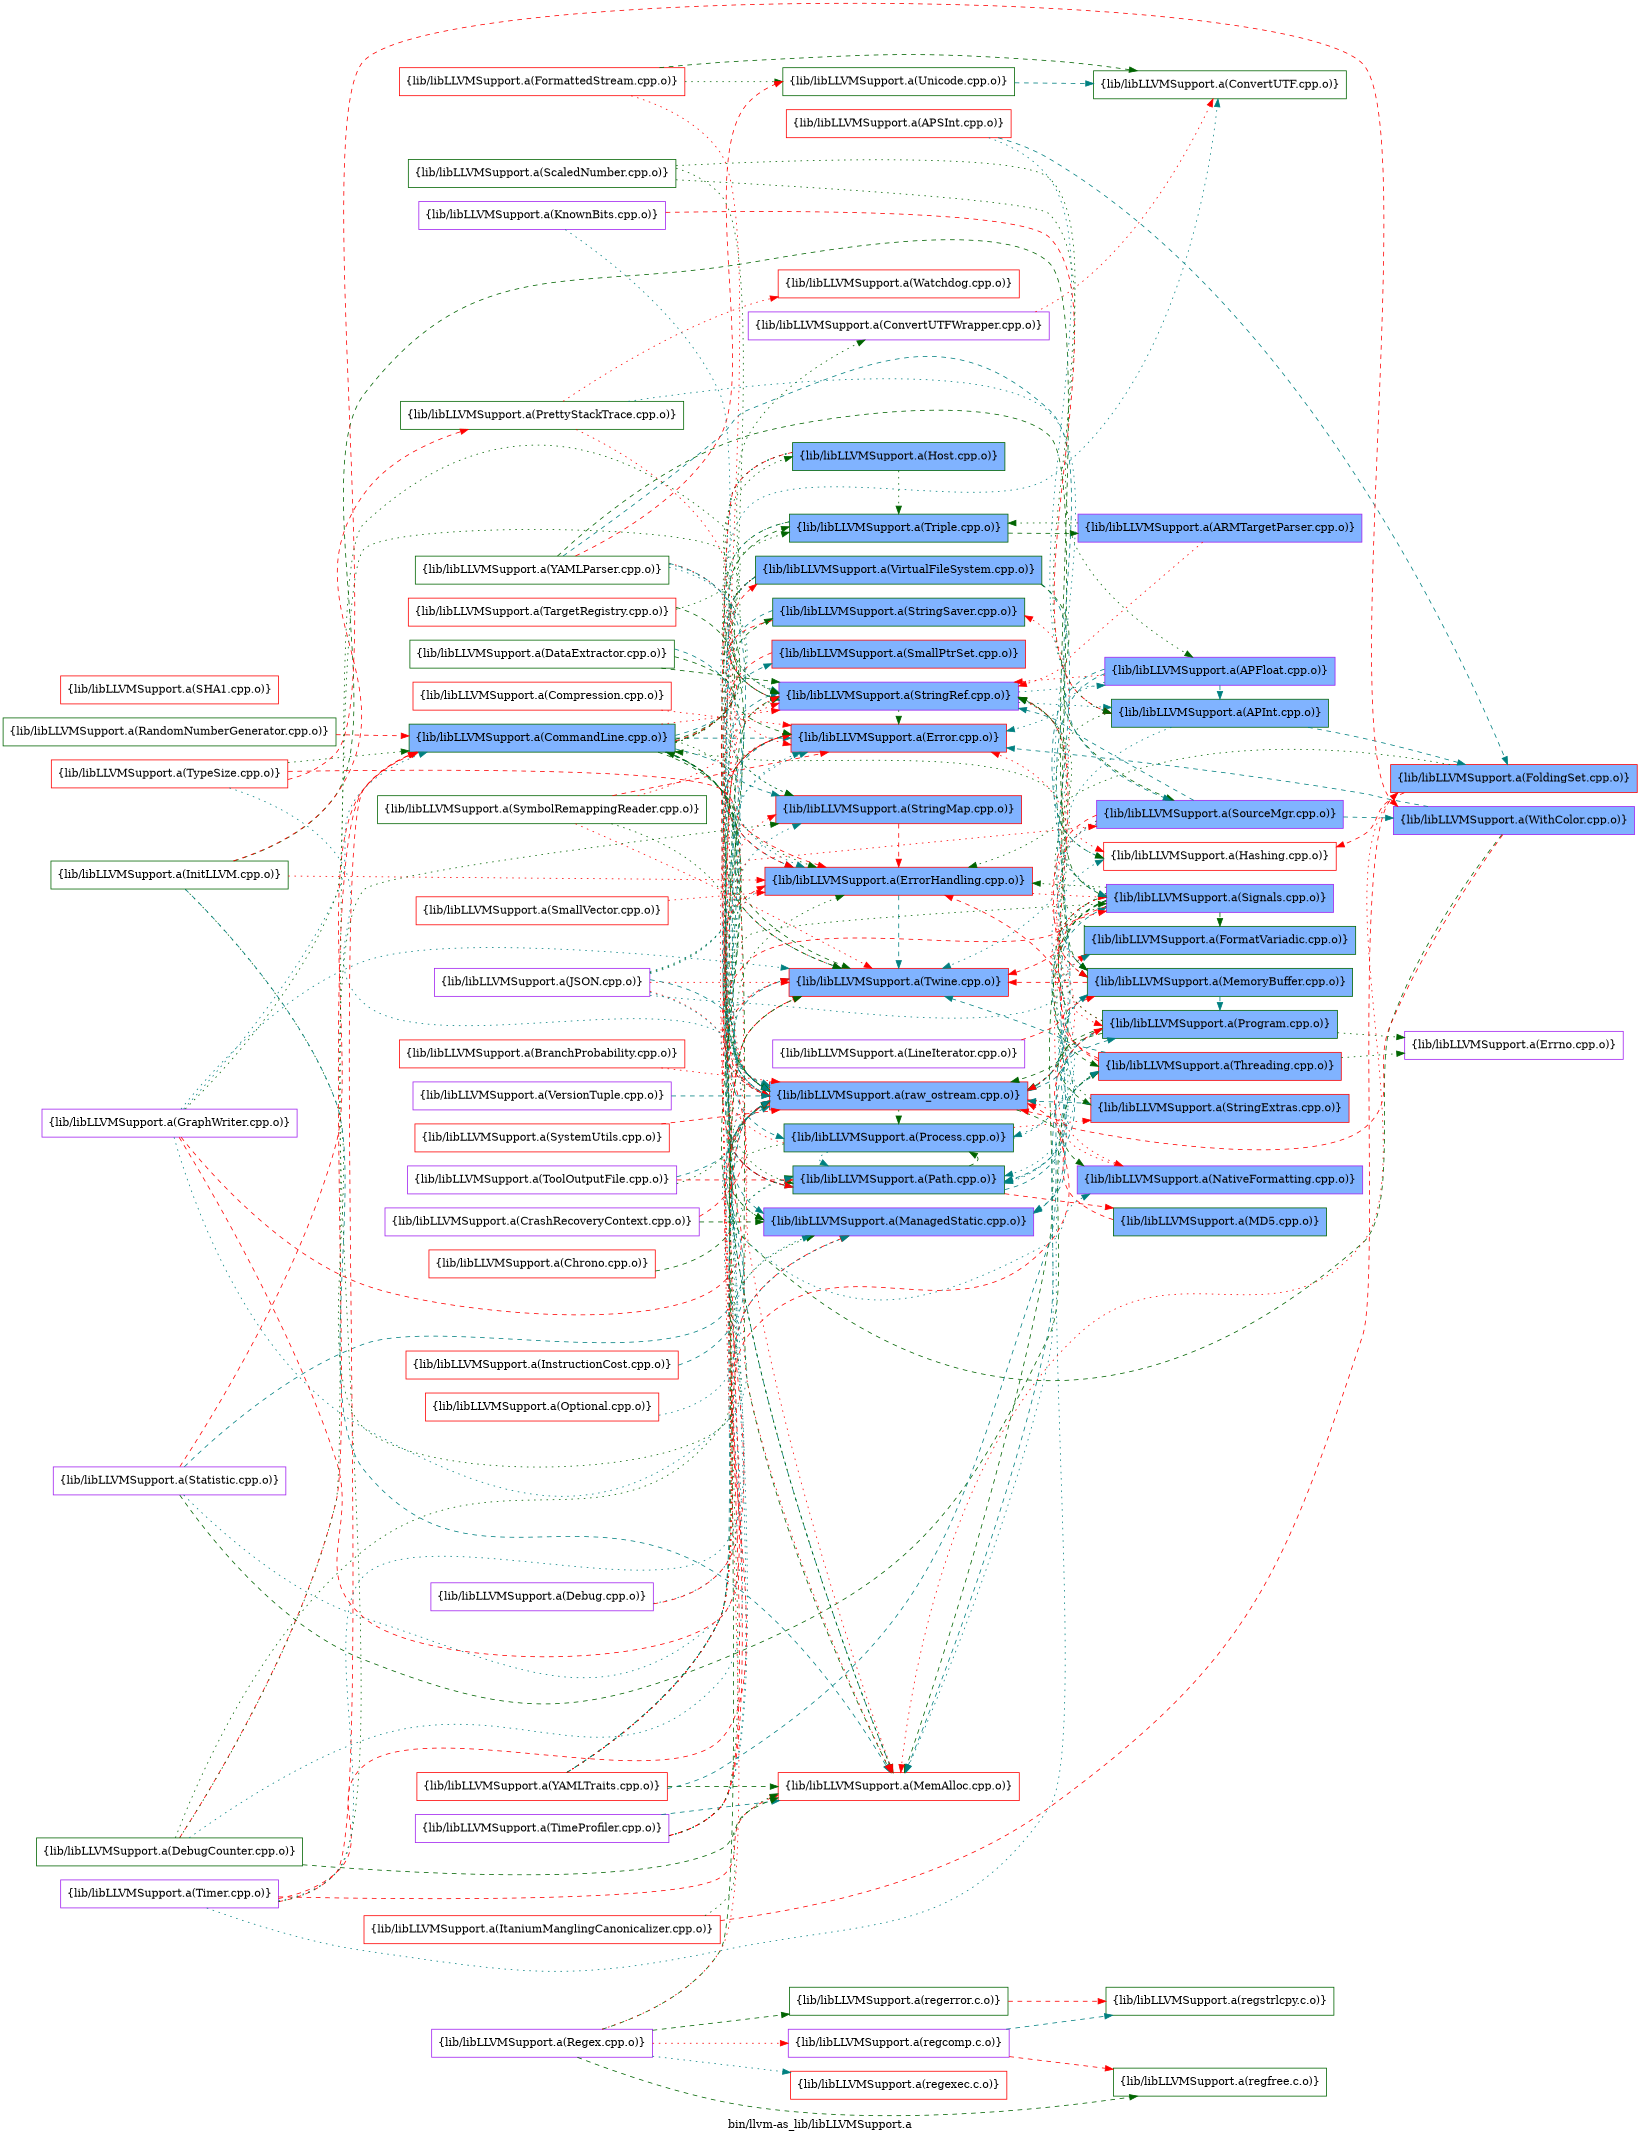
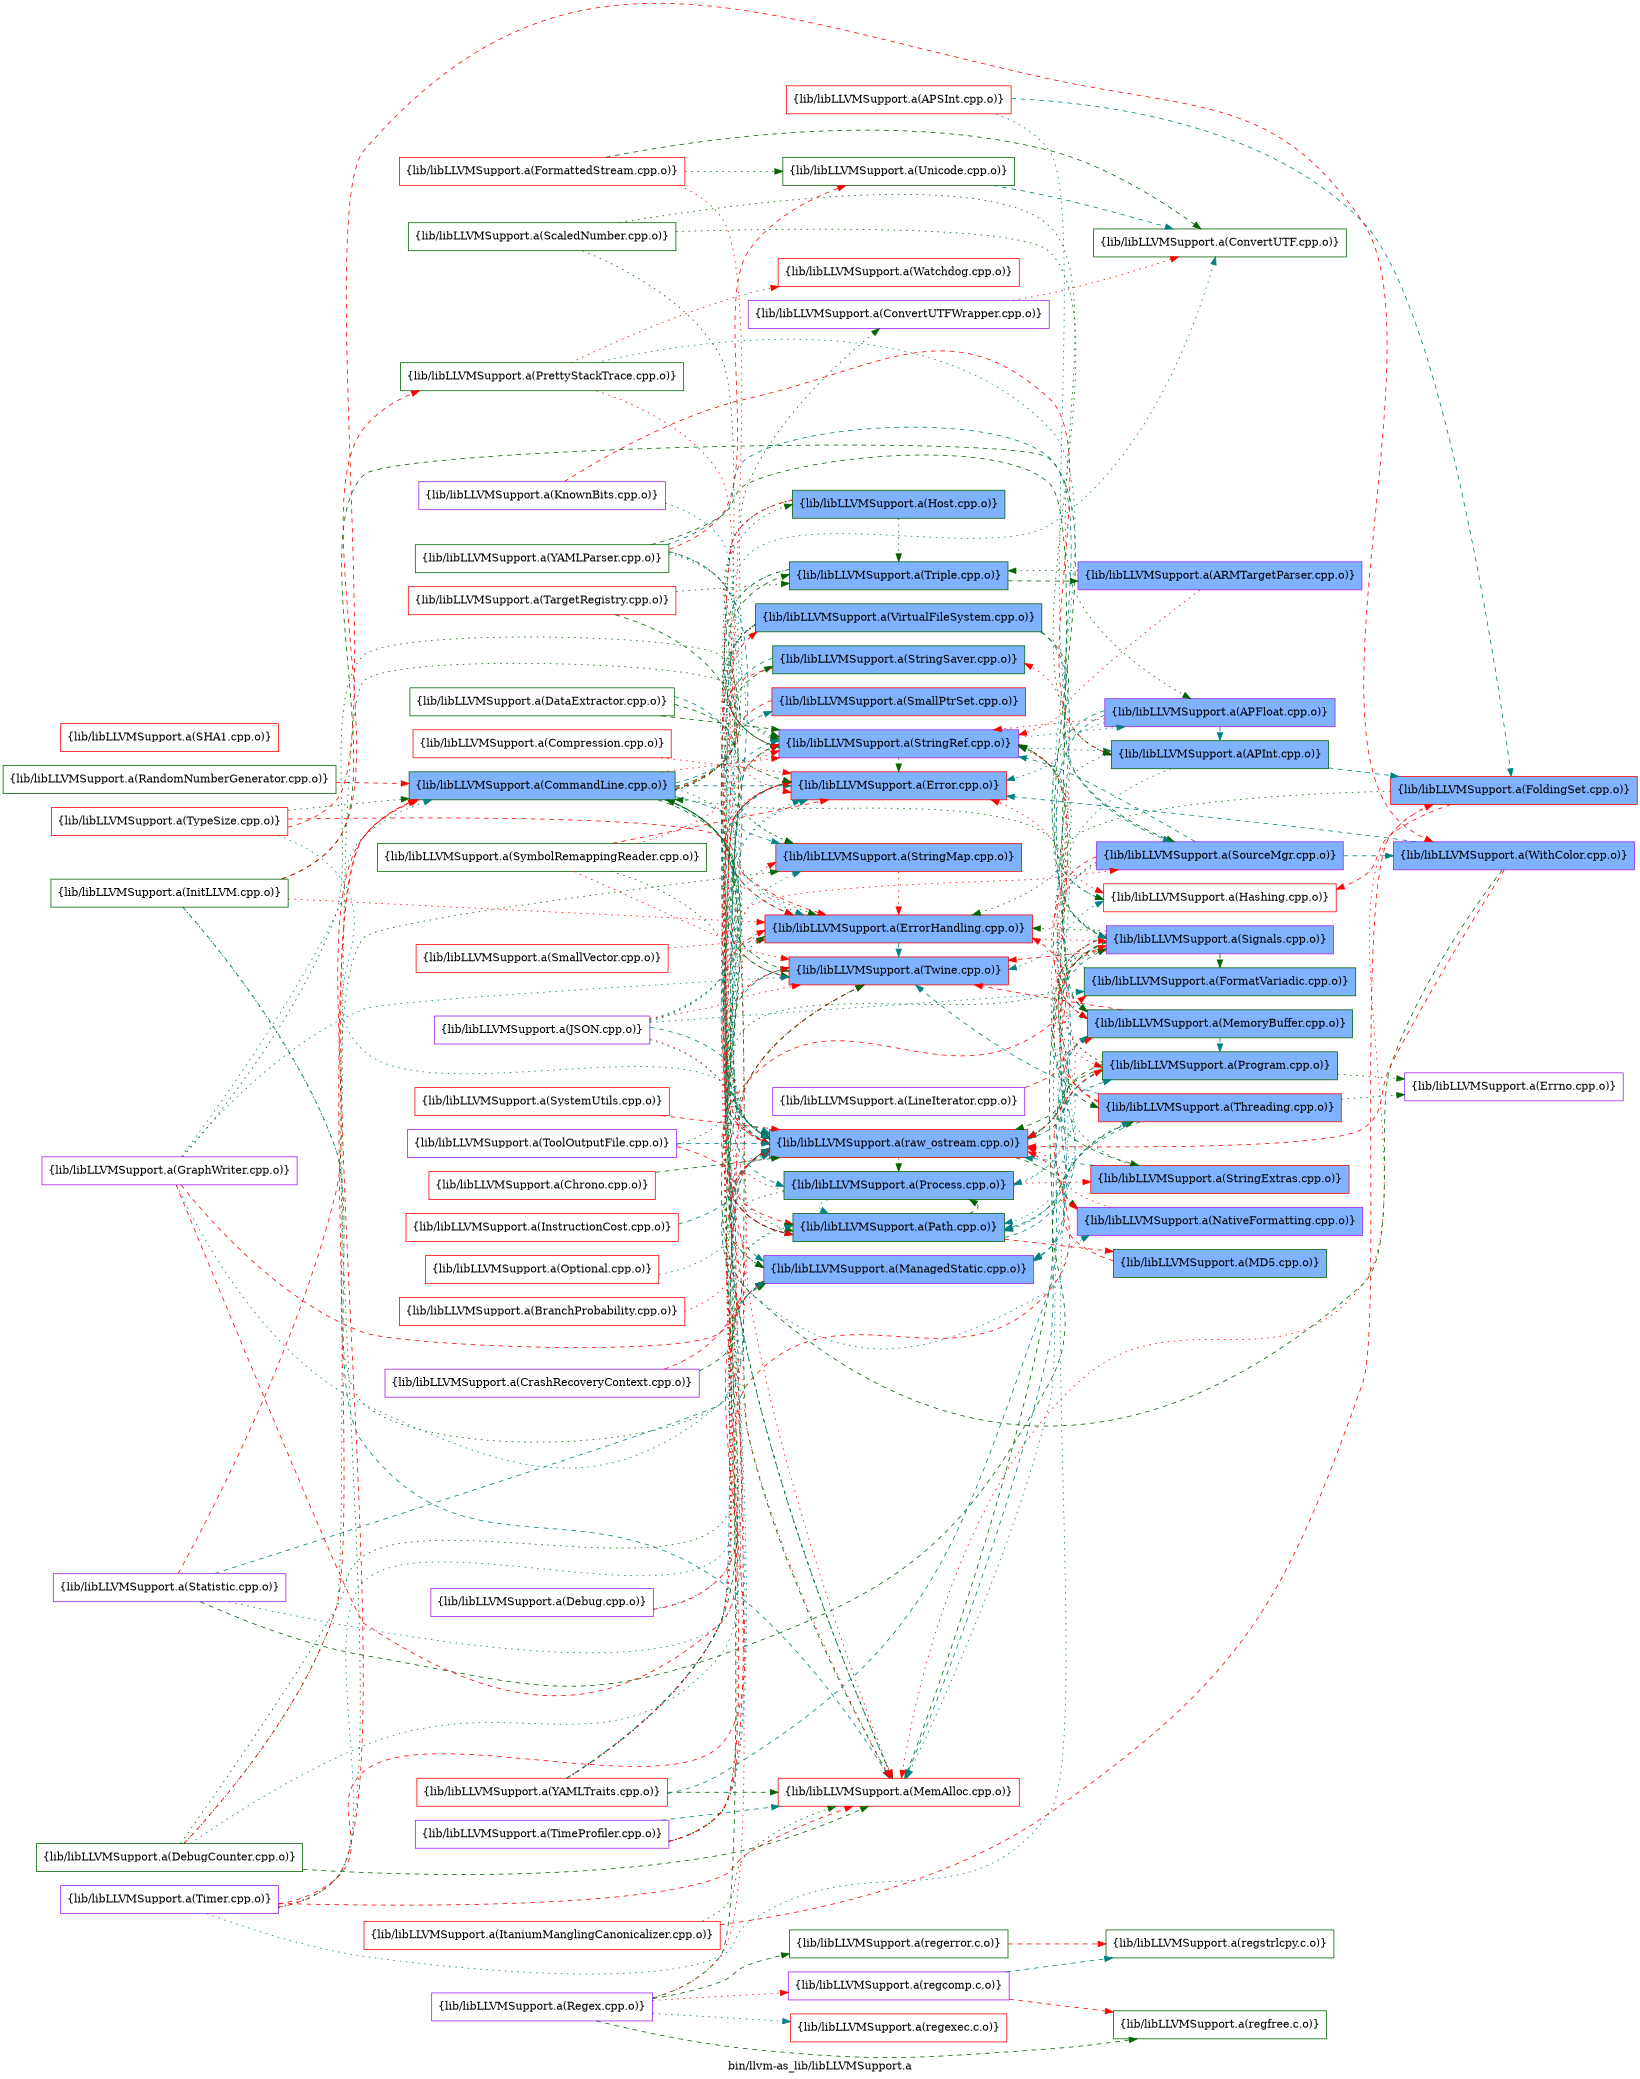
(899, 840) -> (899, 890)
(542, 1096) -> none
